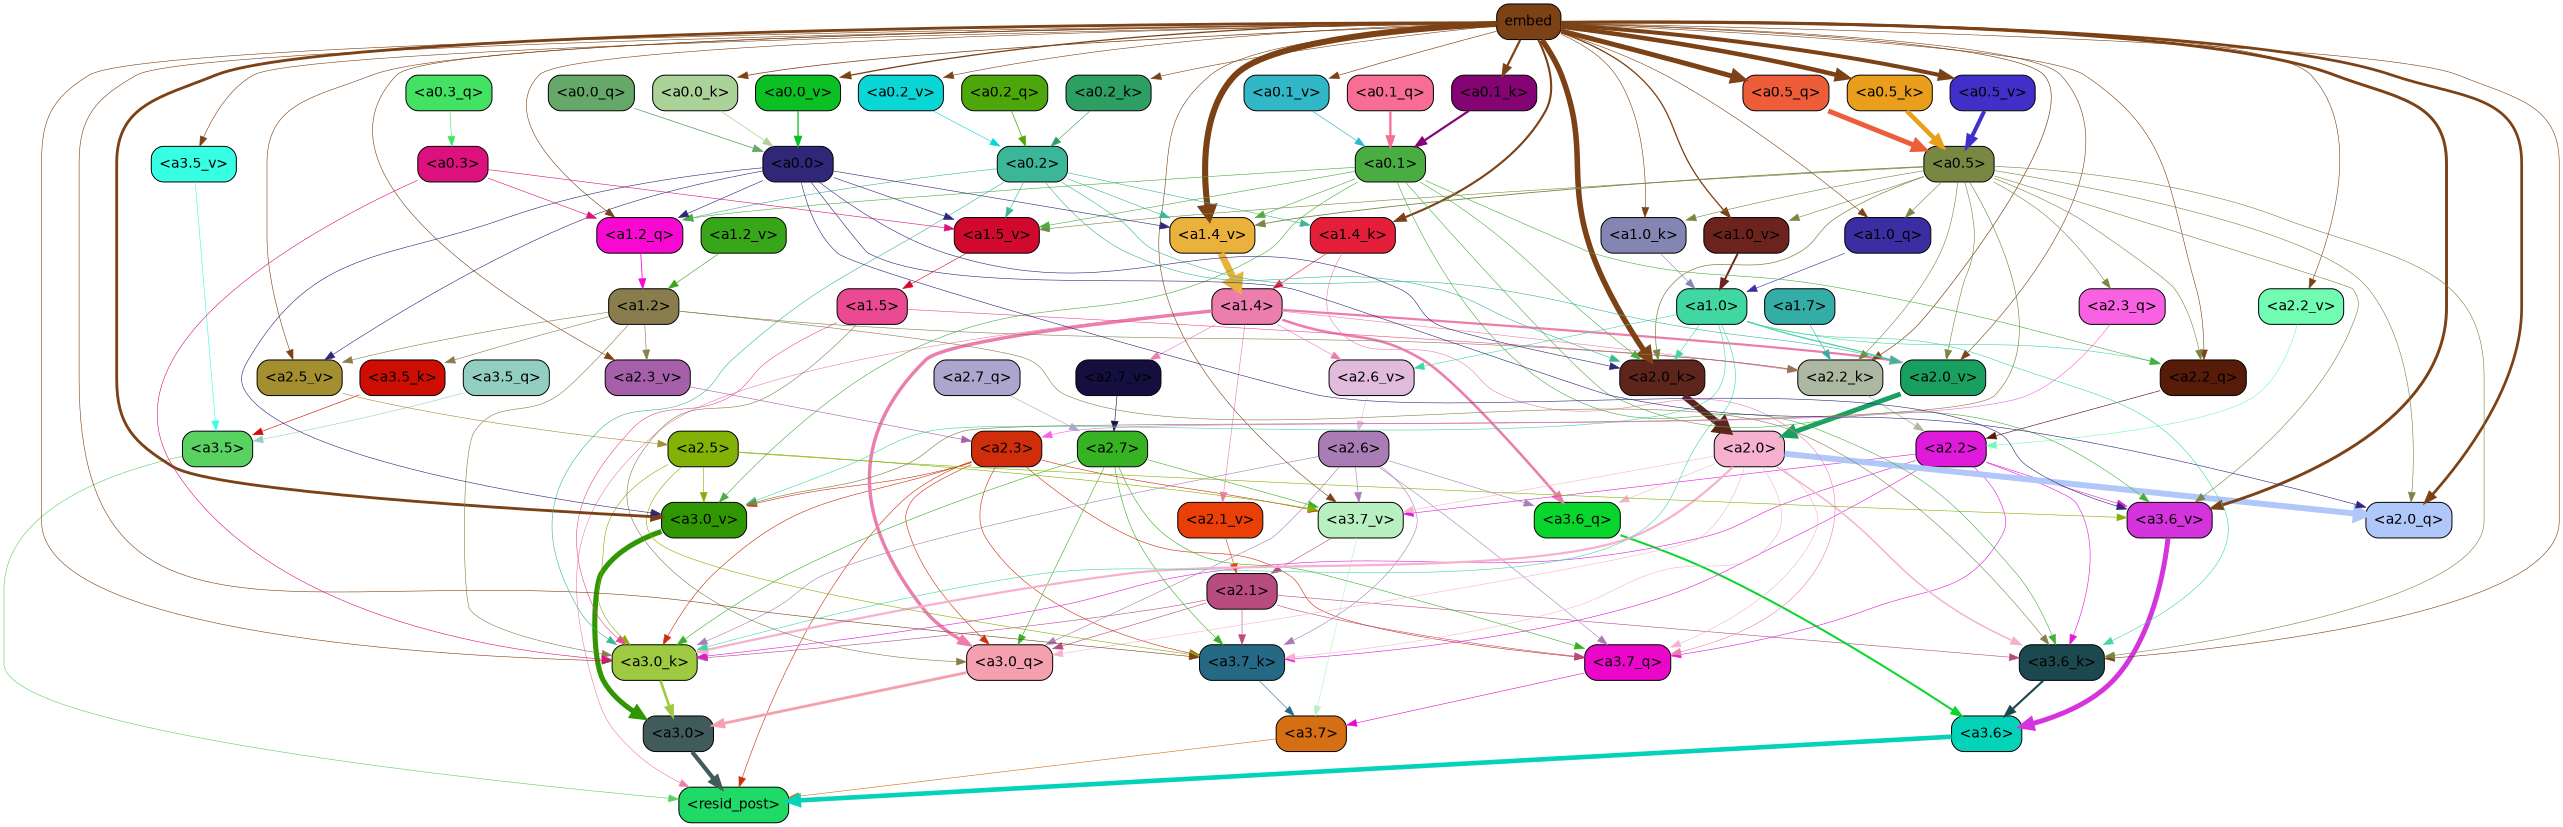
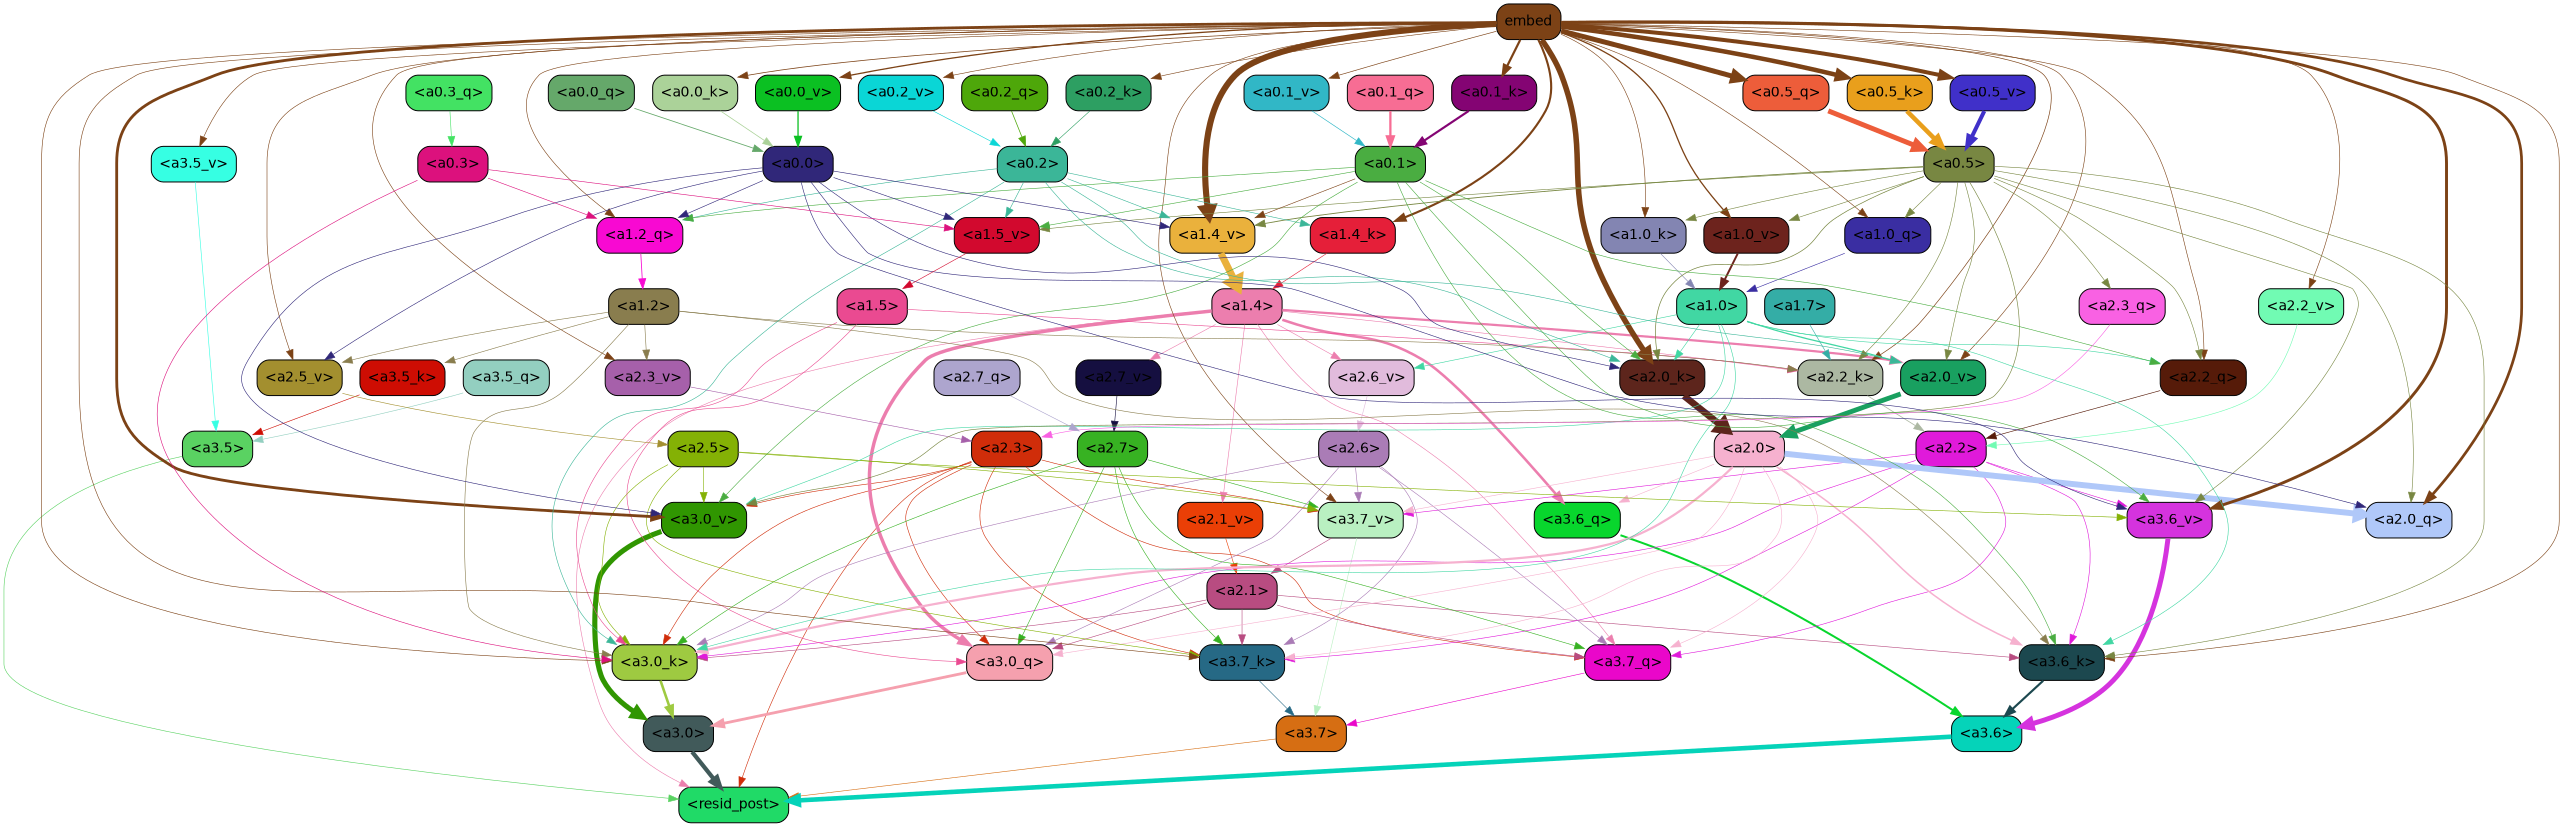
(1310, 197) -> (1310, 197)
(744, 235) -> none
(1742, 406) -> (1445, 464)
(1457, 482) -> none
(653, 550) -> (653, 550)
